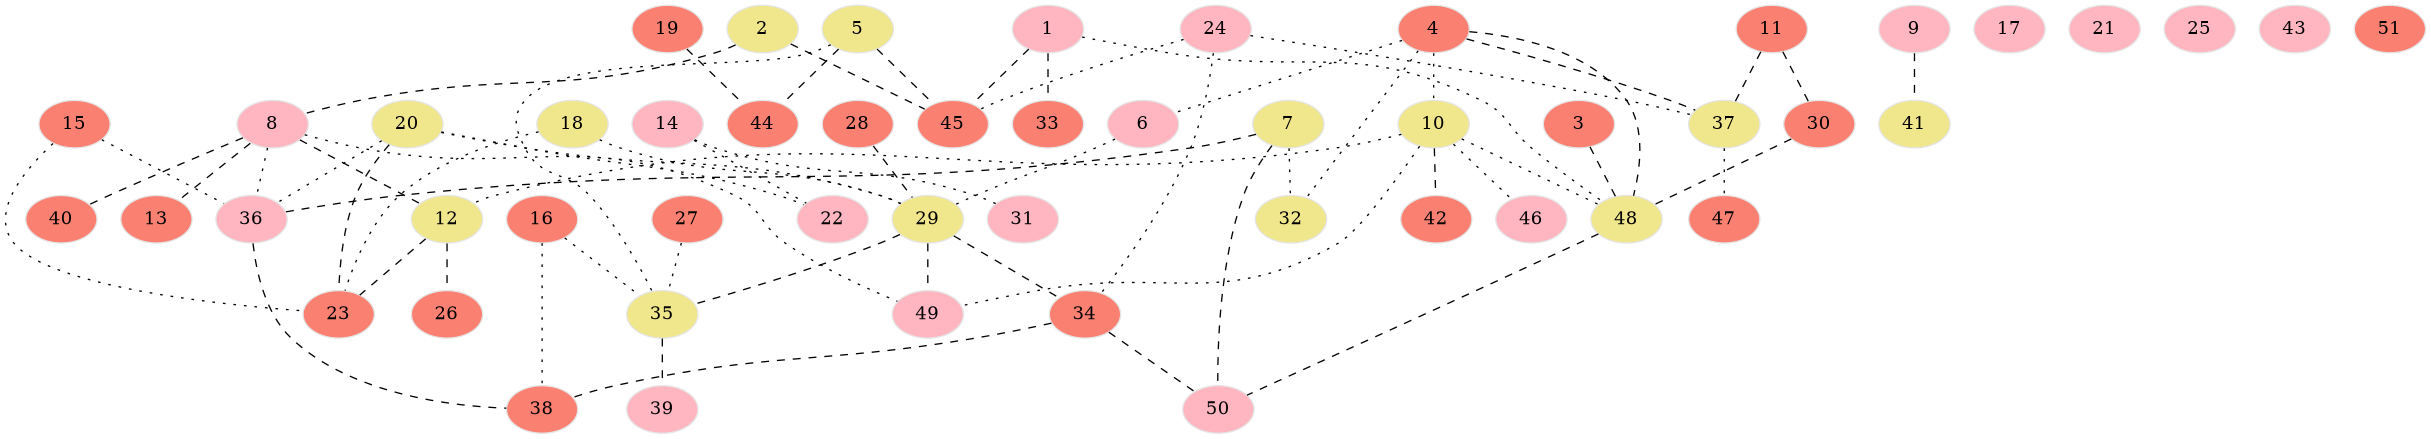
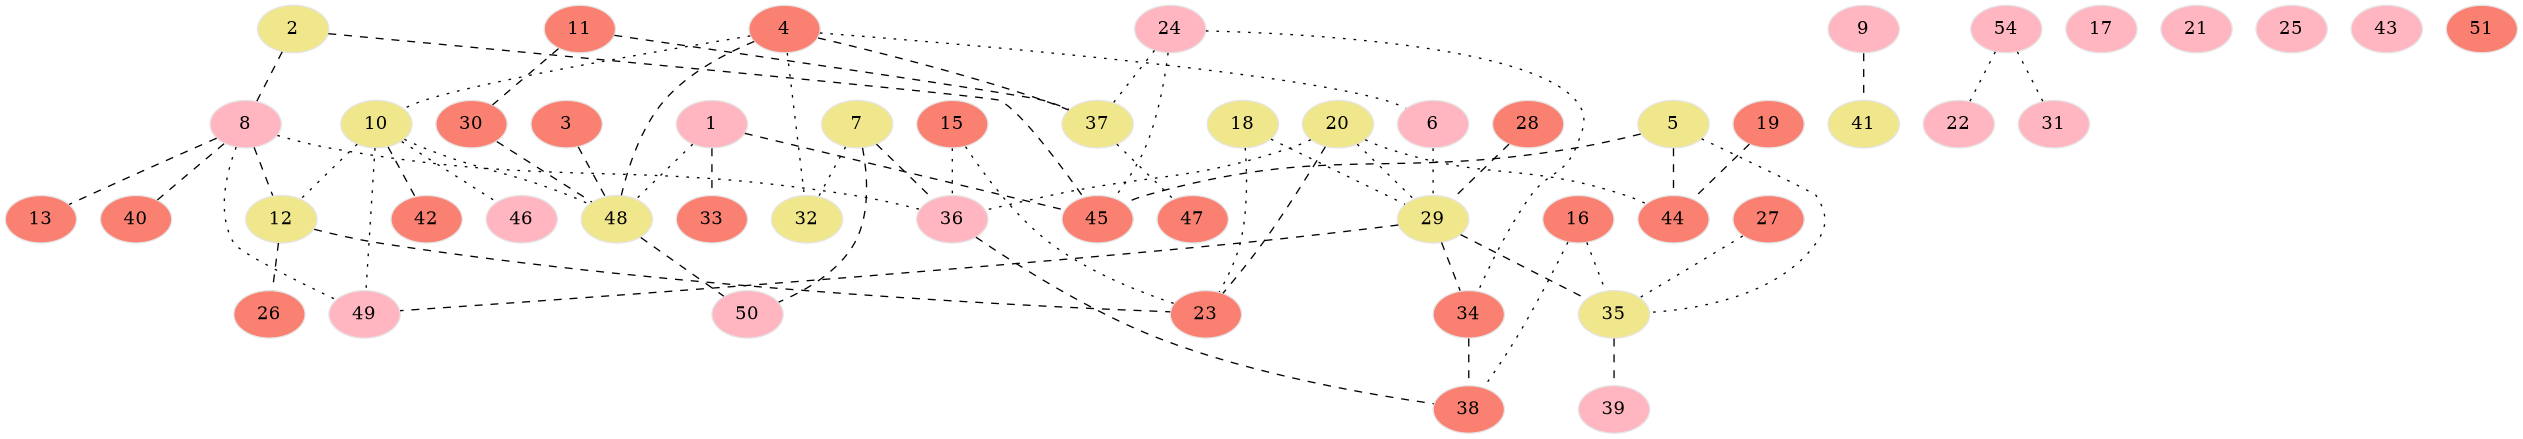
(668, 124) -> (2006, 29)
(624, 163) -> (1506, 172)
(1152, 362) -> none
